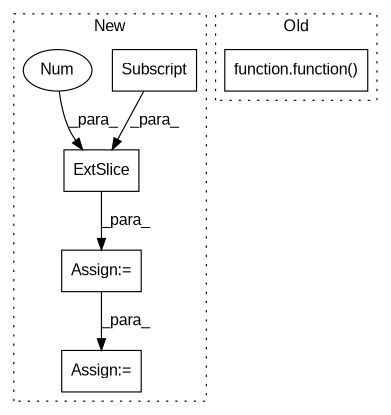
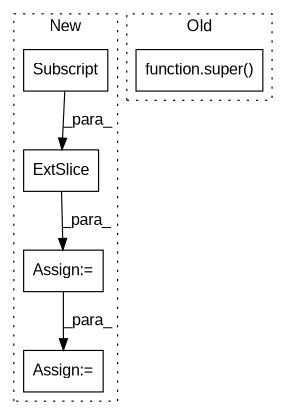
(58, 70) -> none
(296, 70) -> (199, 70)
